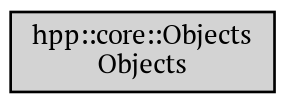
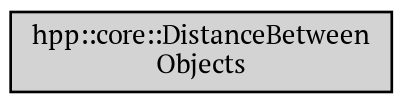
(143, 52) -> (201, 52)
